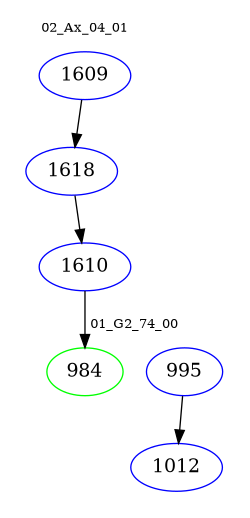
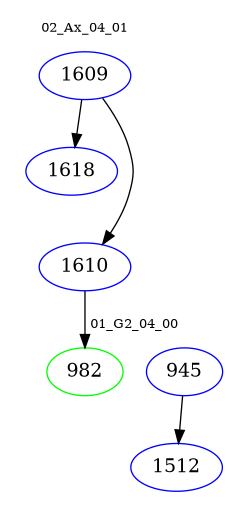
(77, 213) -> (133, 165)
(135, 325) -> (135, 325)
(85, 372) -> (85, 372)
(185, 372) -> (185, 372)
(177, 467) -> (177, 467)
